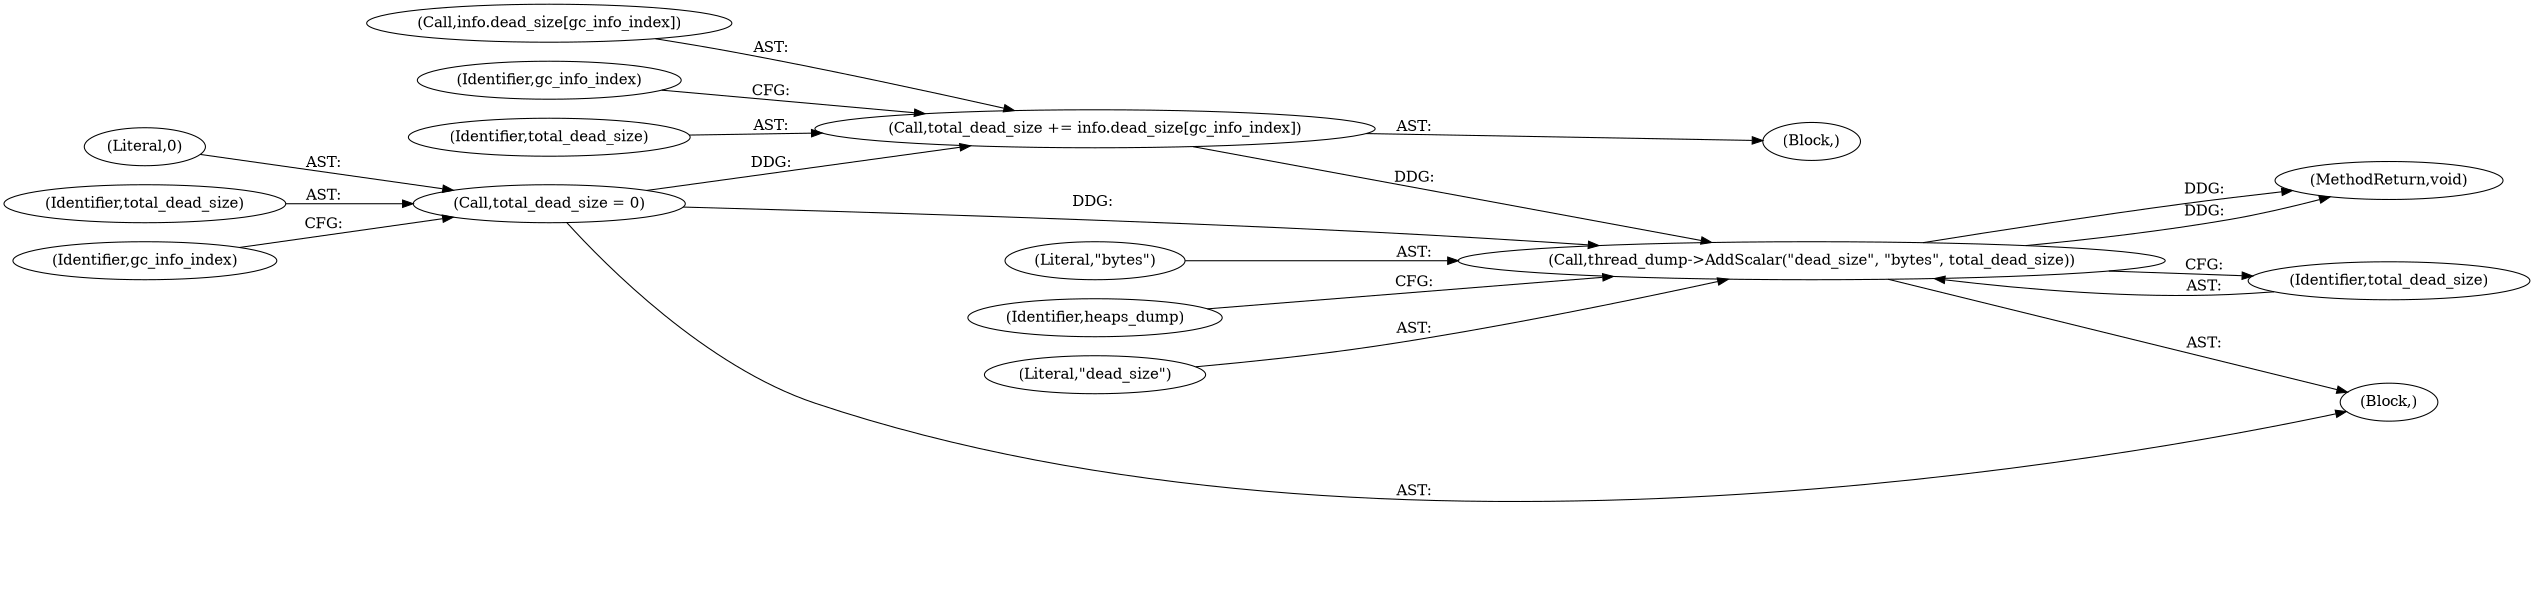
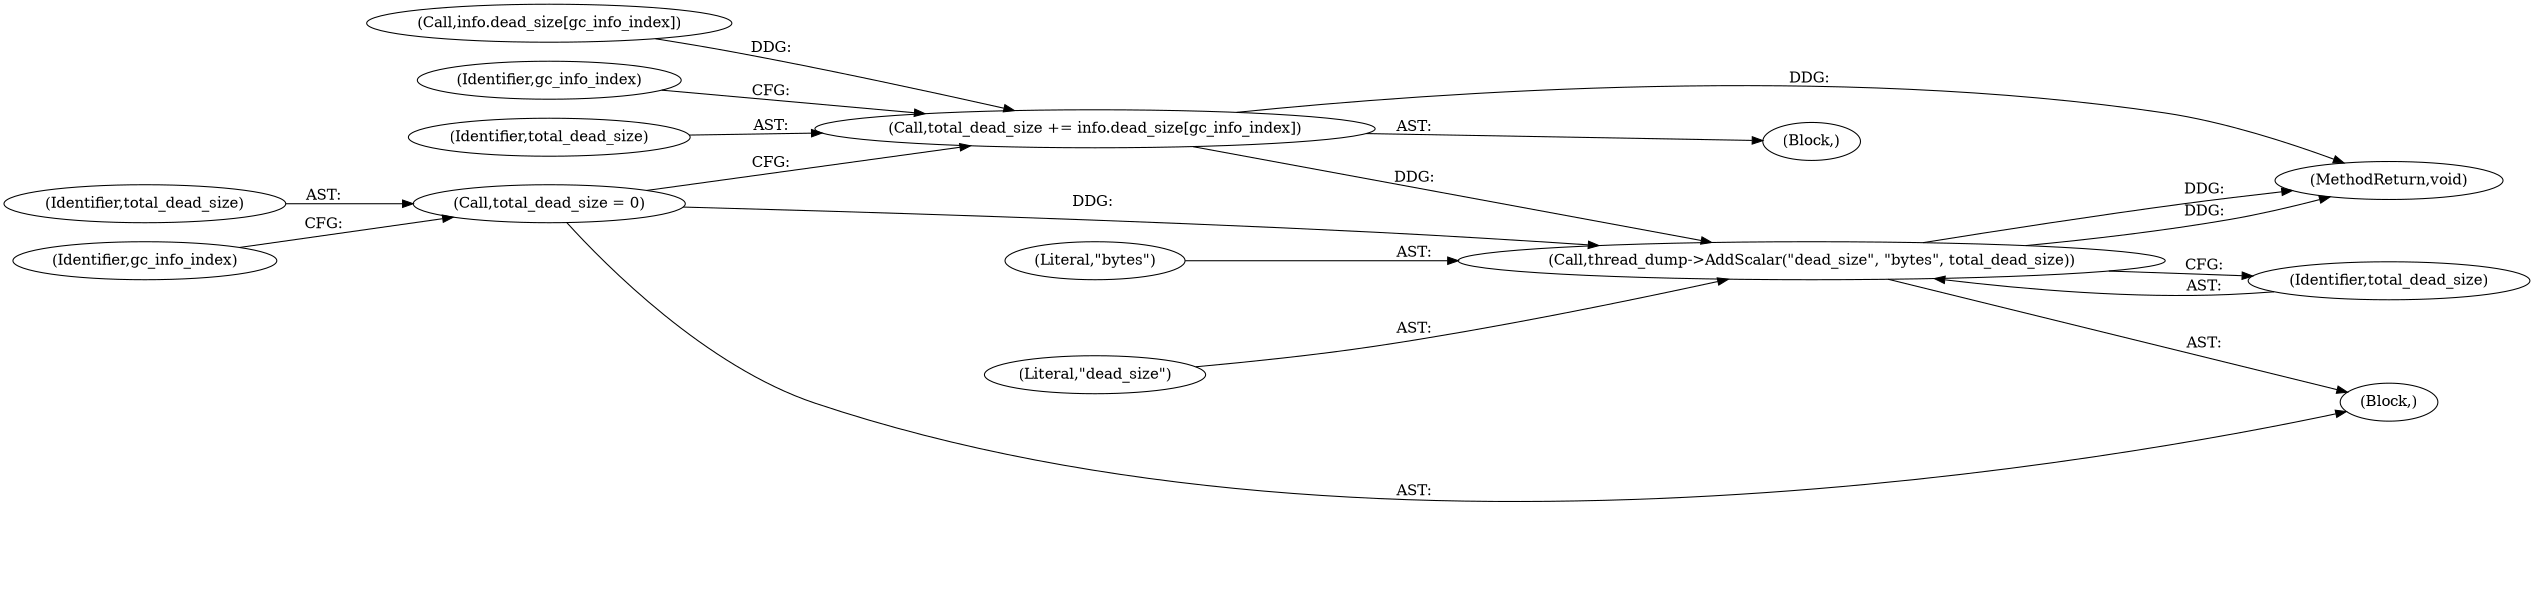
(773, 48) -> (773, 48)
none -> (1789, 86)
(145, 147) -> none
(773, 163) -> (773, 163)
(1095, 318) -> none
